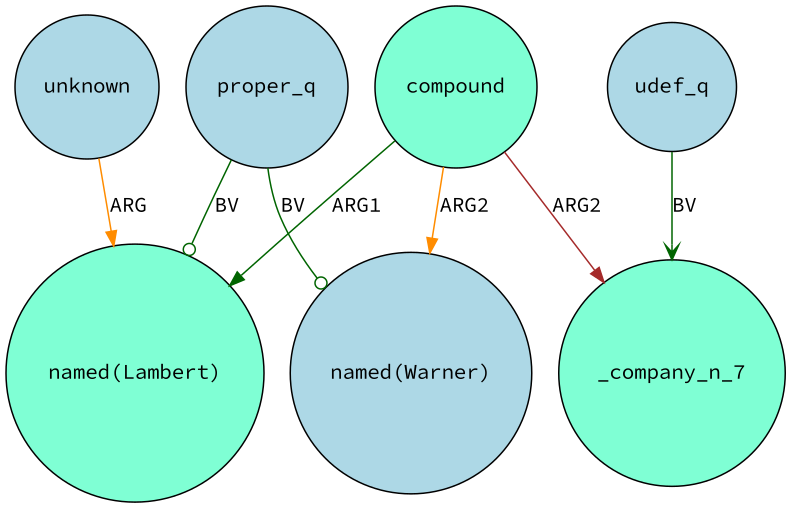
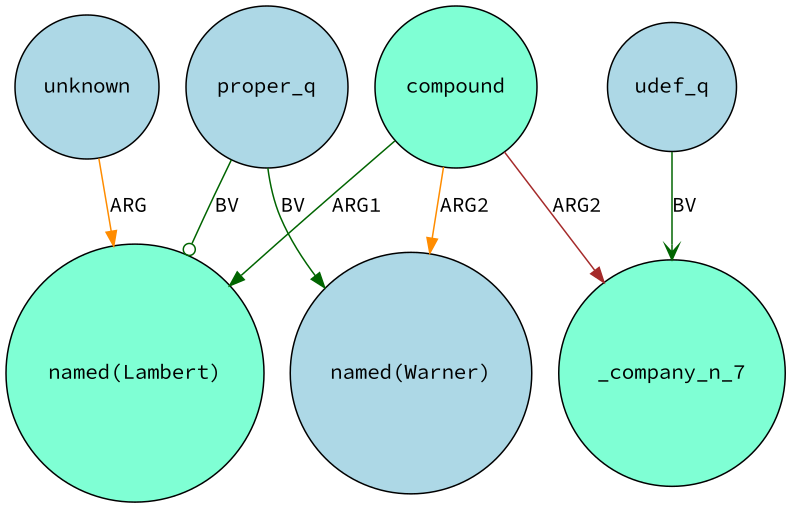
(283, 224) -> (283, 224)
